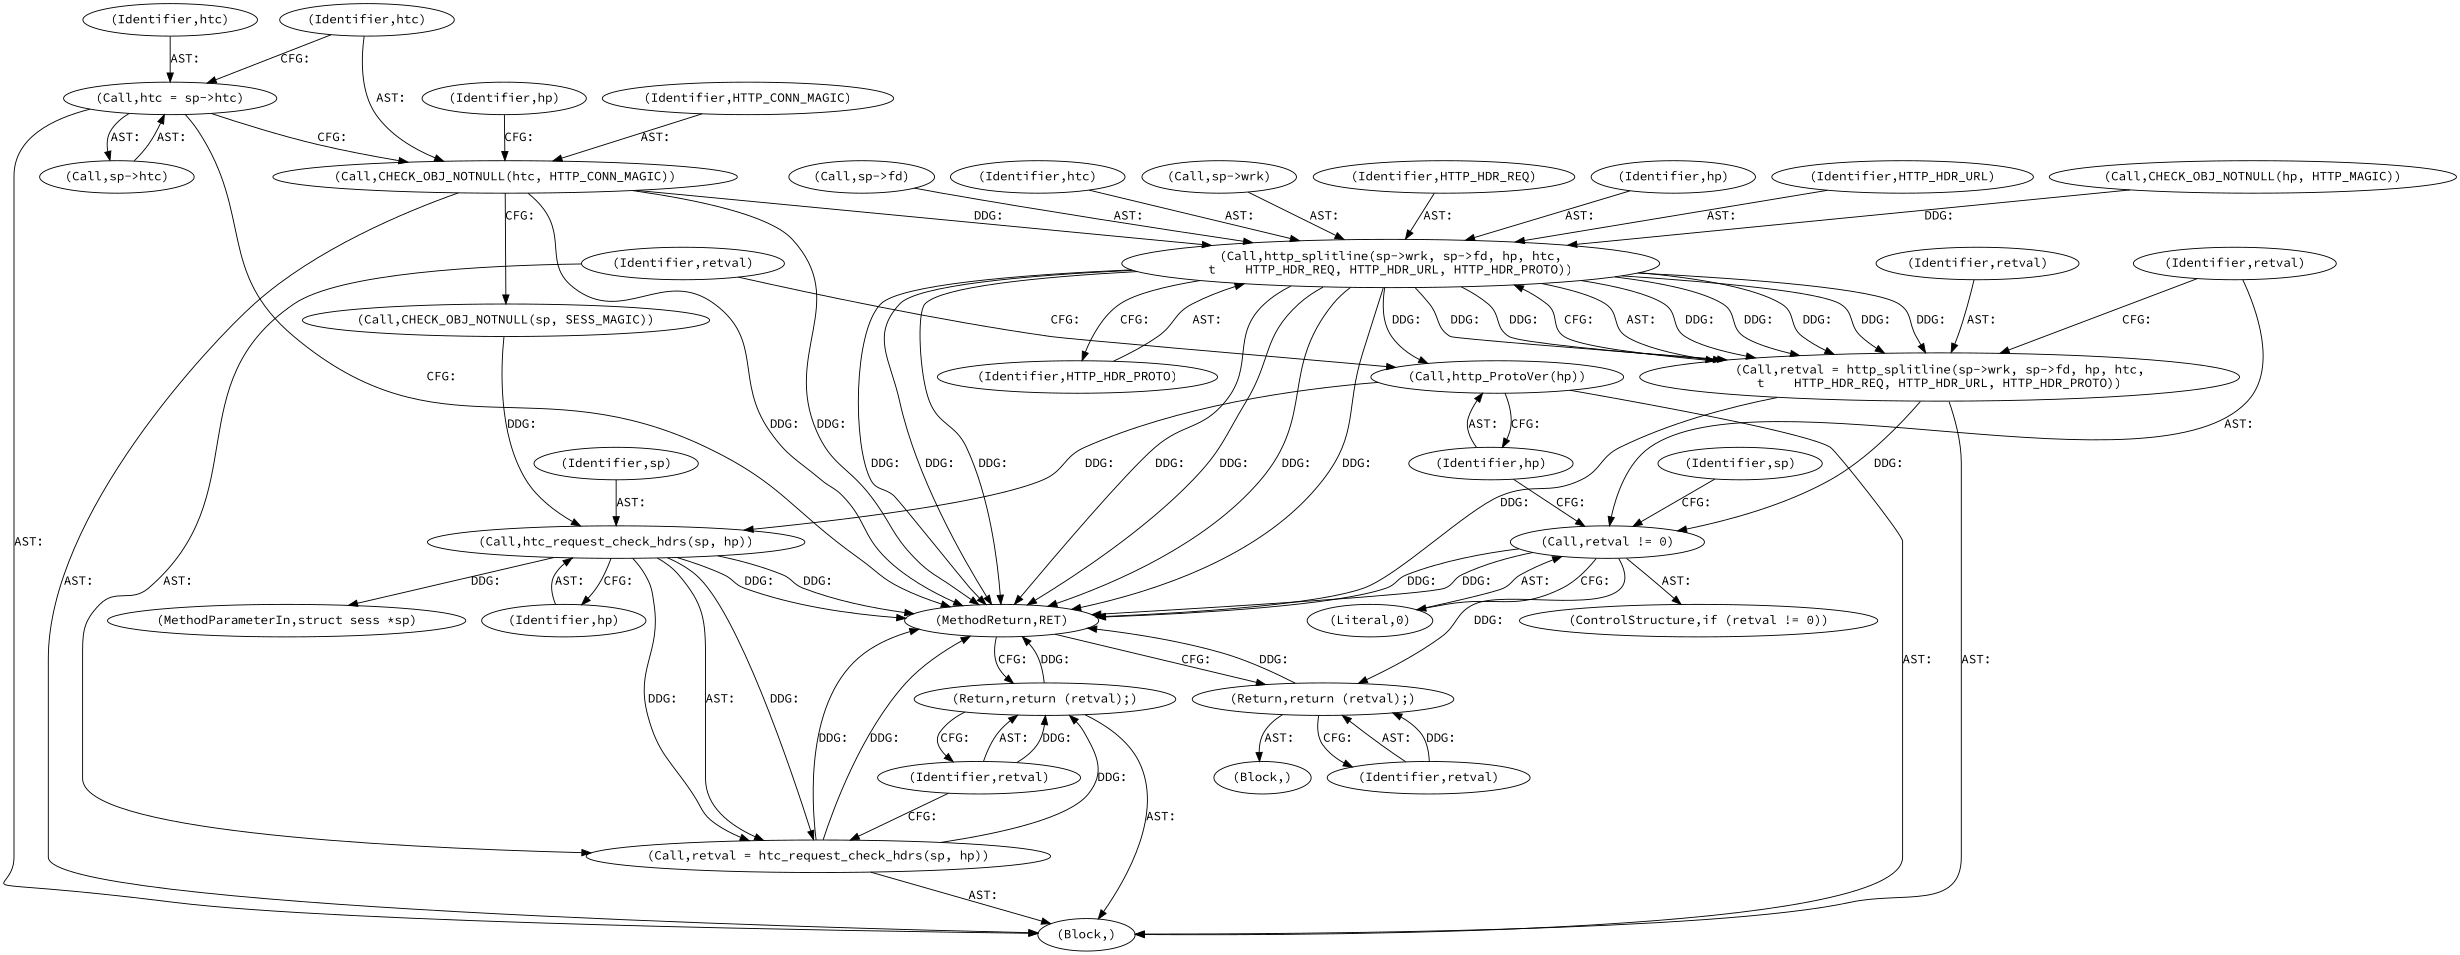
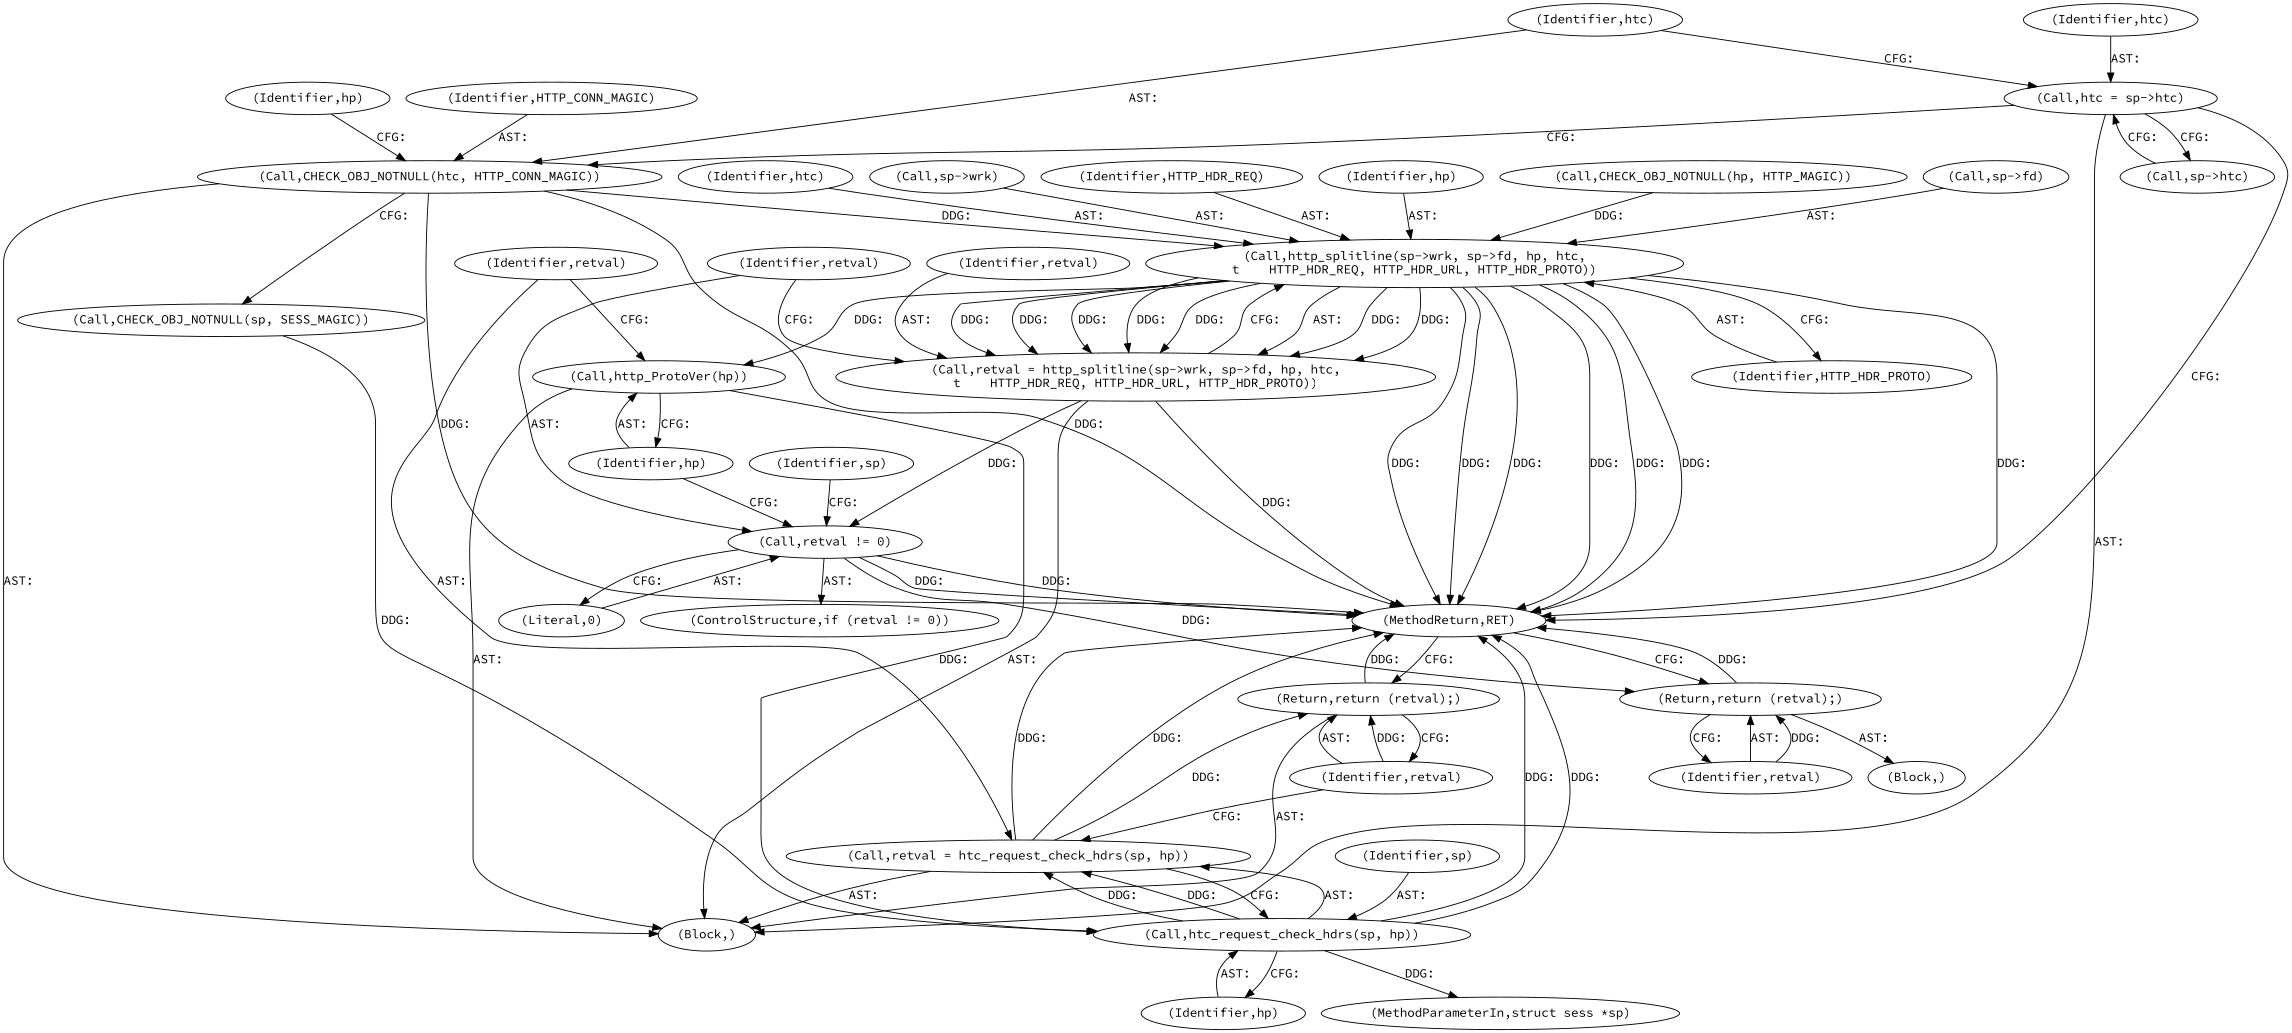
(130, 138) -> (2199, 138)
(176, 138) -> (2147, 138)
(1903, 177) -> none
none -> (1224, 887)
